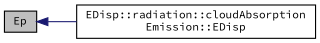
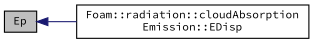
(196, 22) -> (193, 22)
